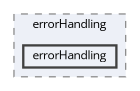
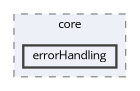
(70, 25) -> (70, 25)
